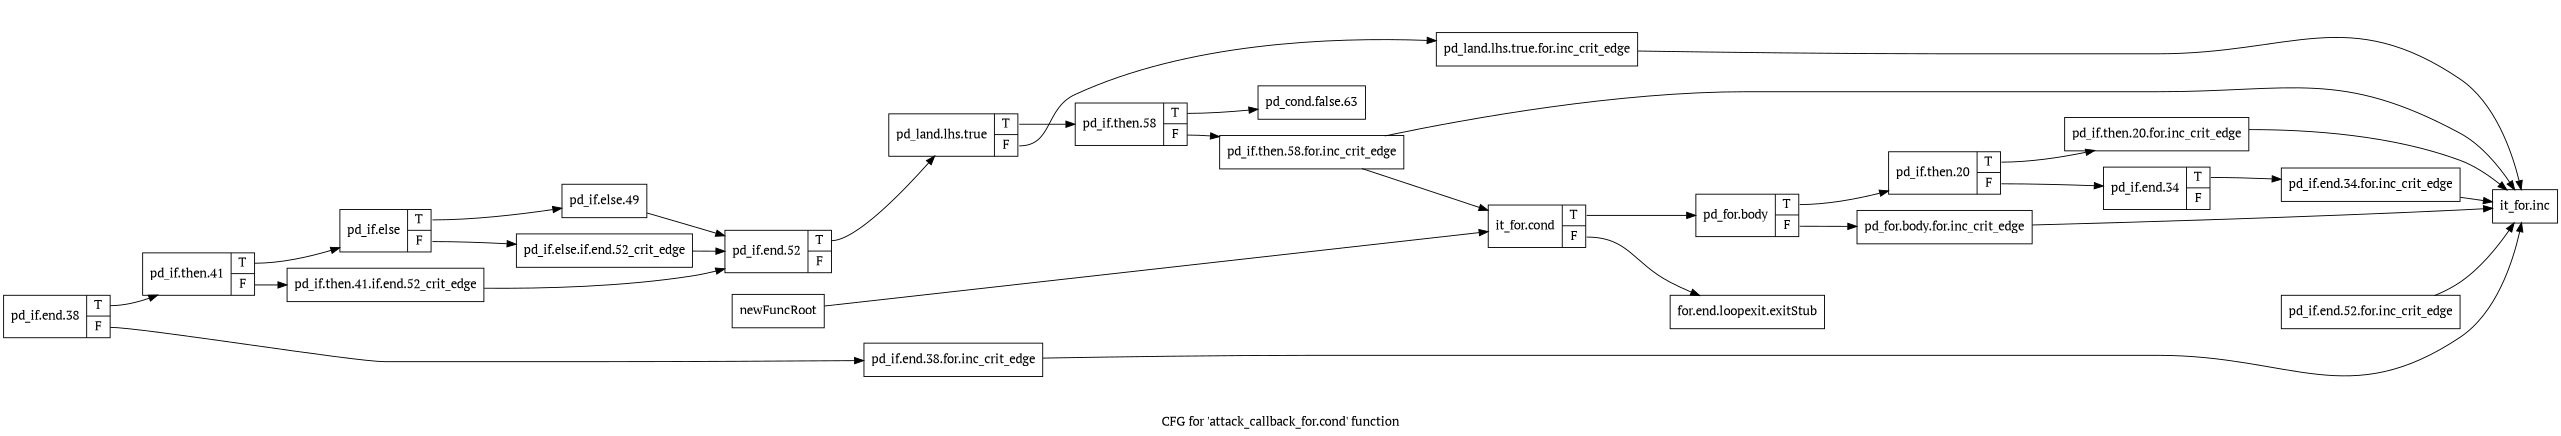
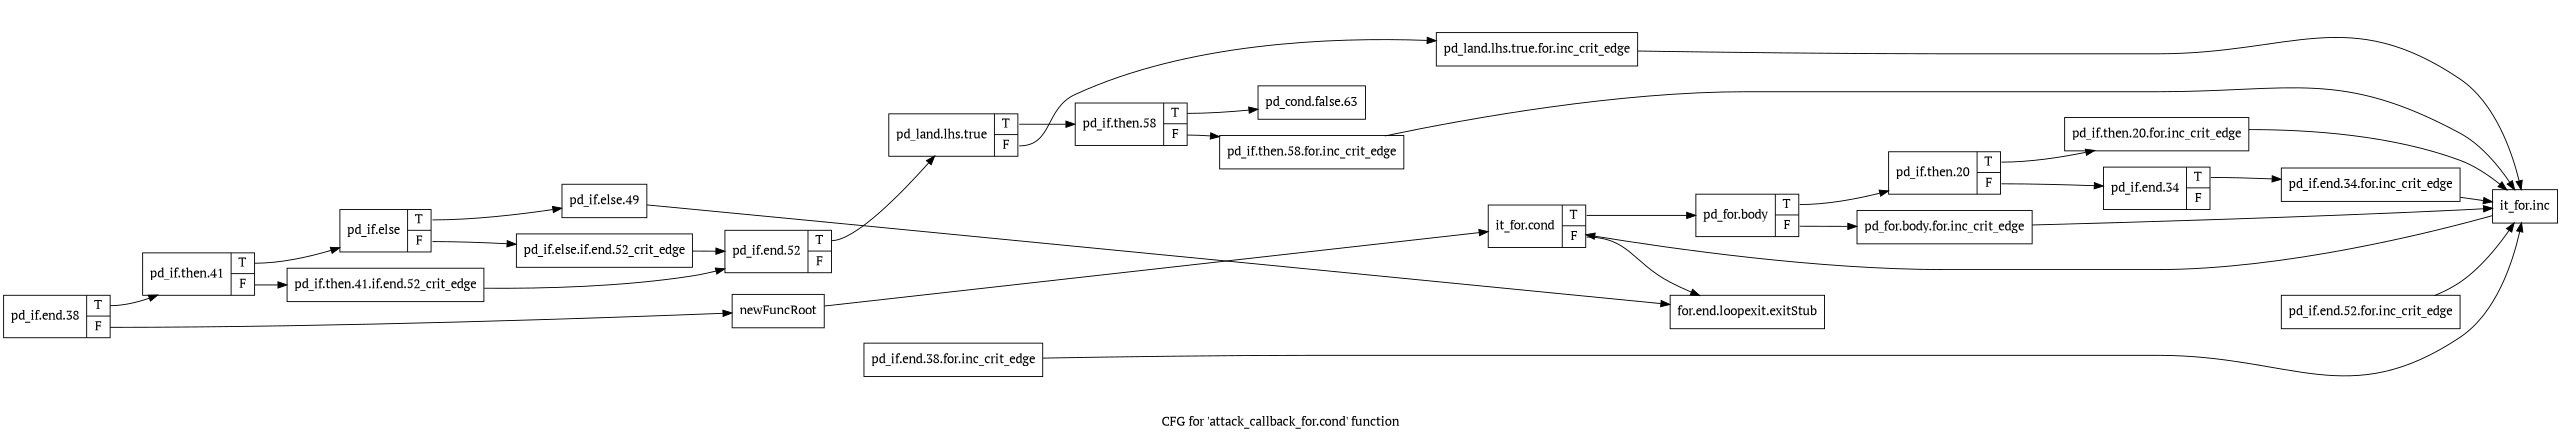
(1421, 188) -> (2045, 270)
(681, 223) -> (1154, 254)
(481, 362) -> (417, 323)
